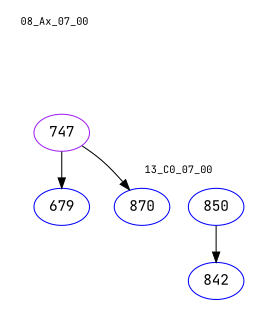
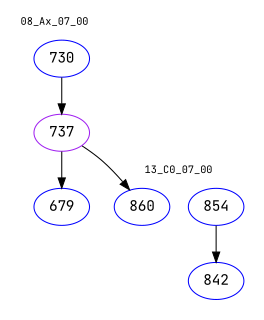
none -> (62, 59)
(62, 133) -> (62, 133)
(142, 207) -> (142, 207)
(216, 207) -> (216, 207)
